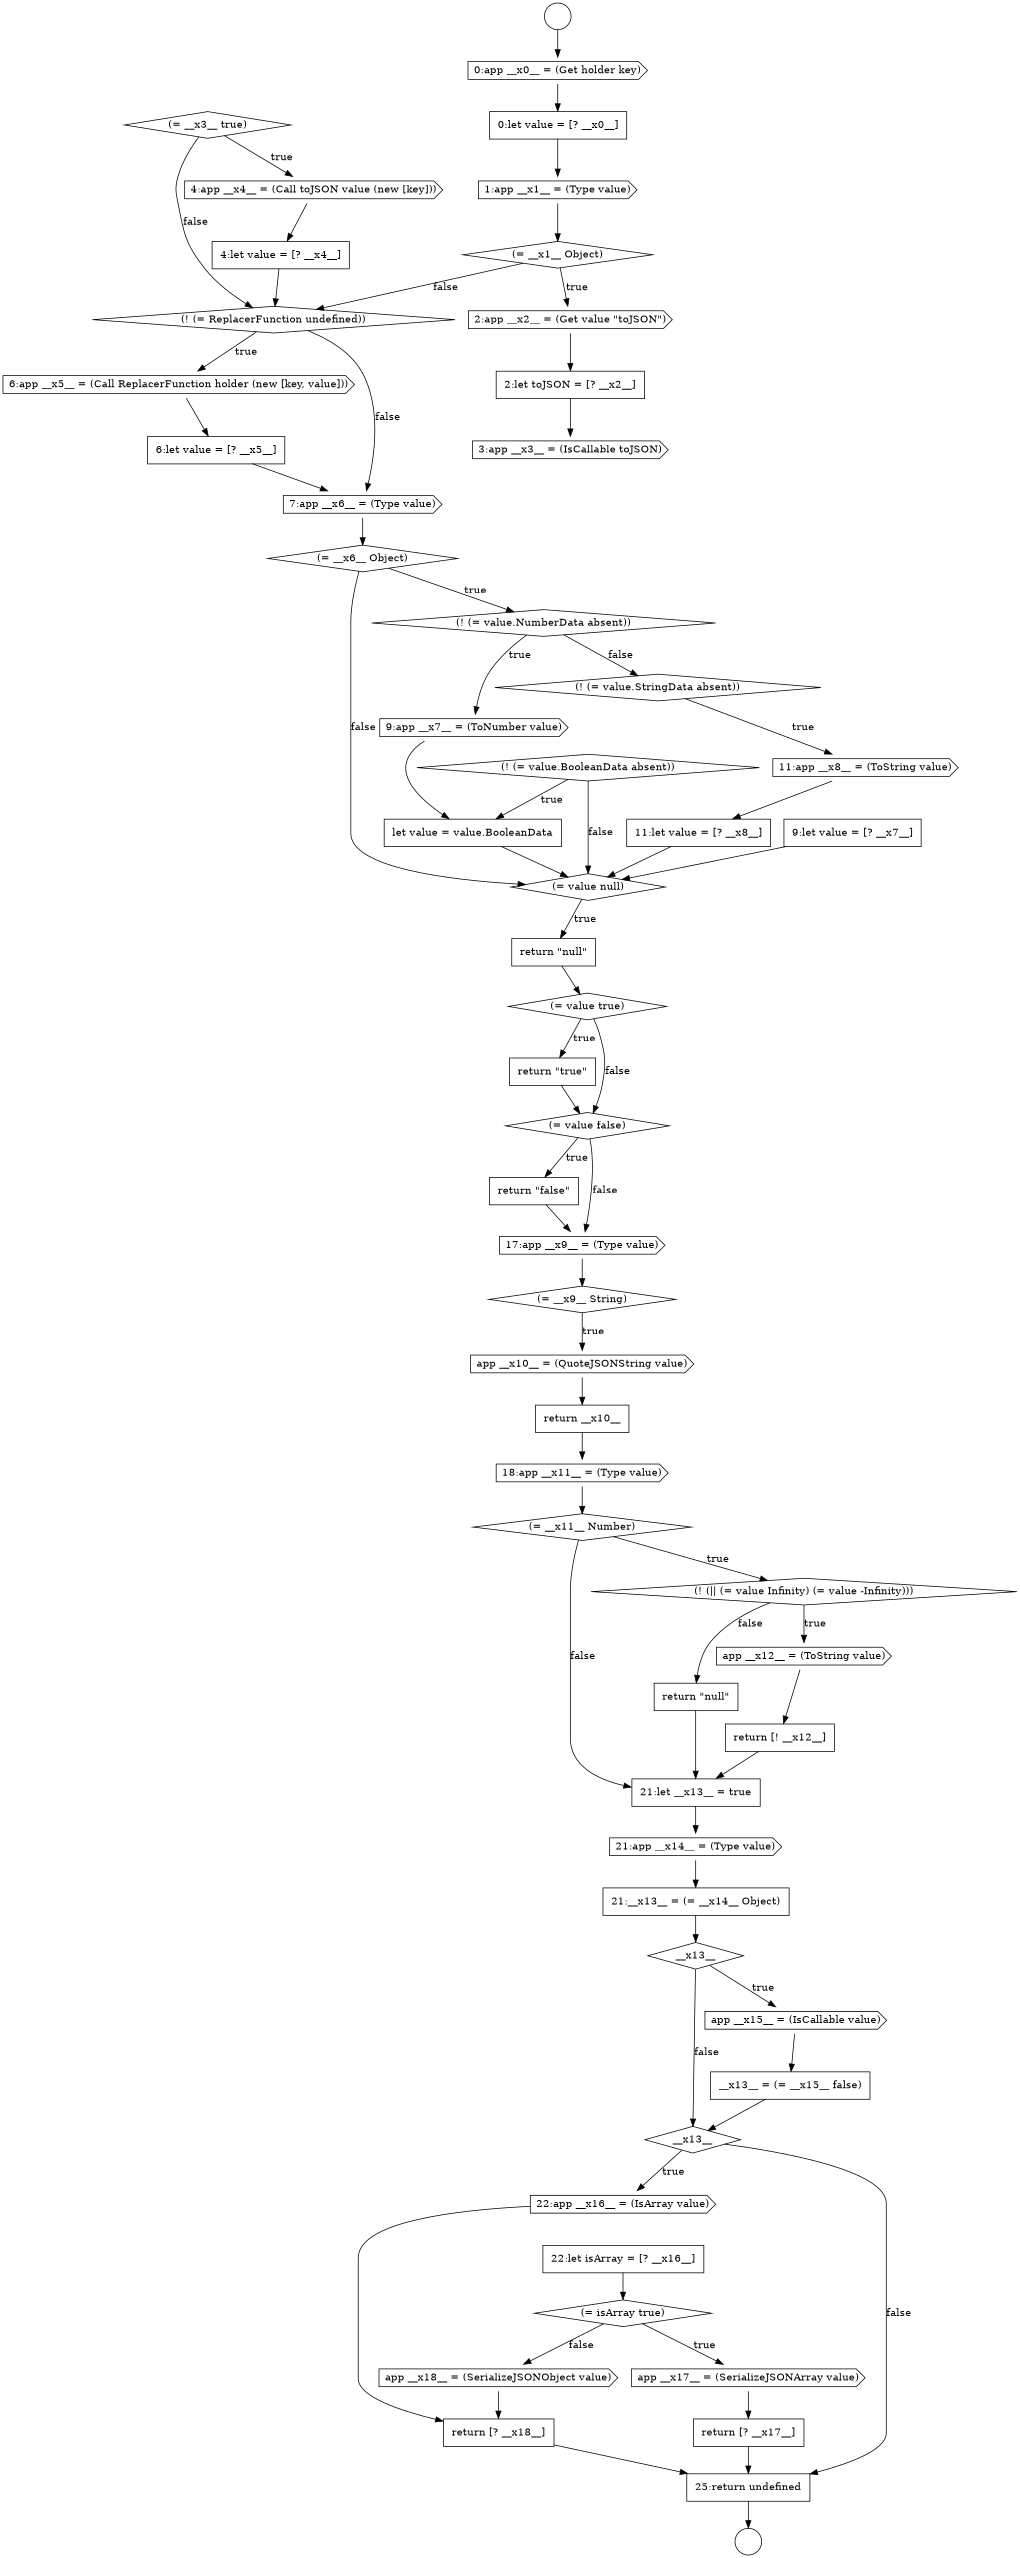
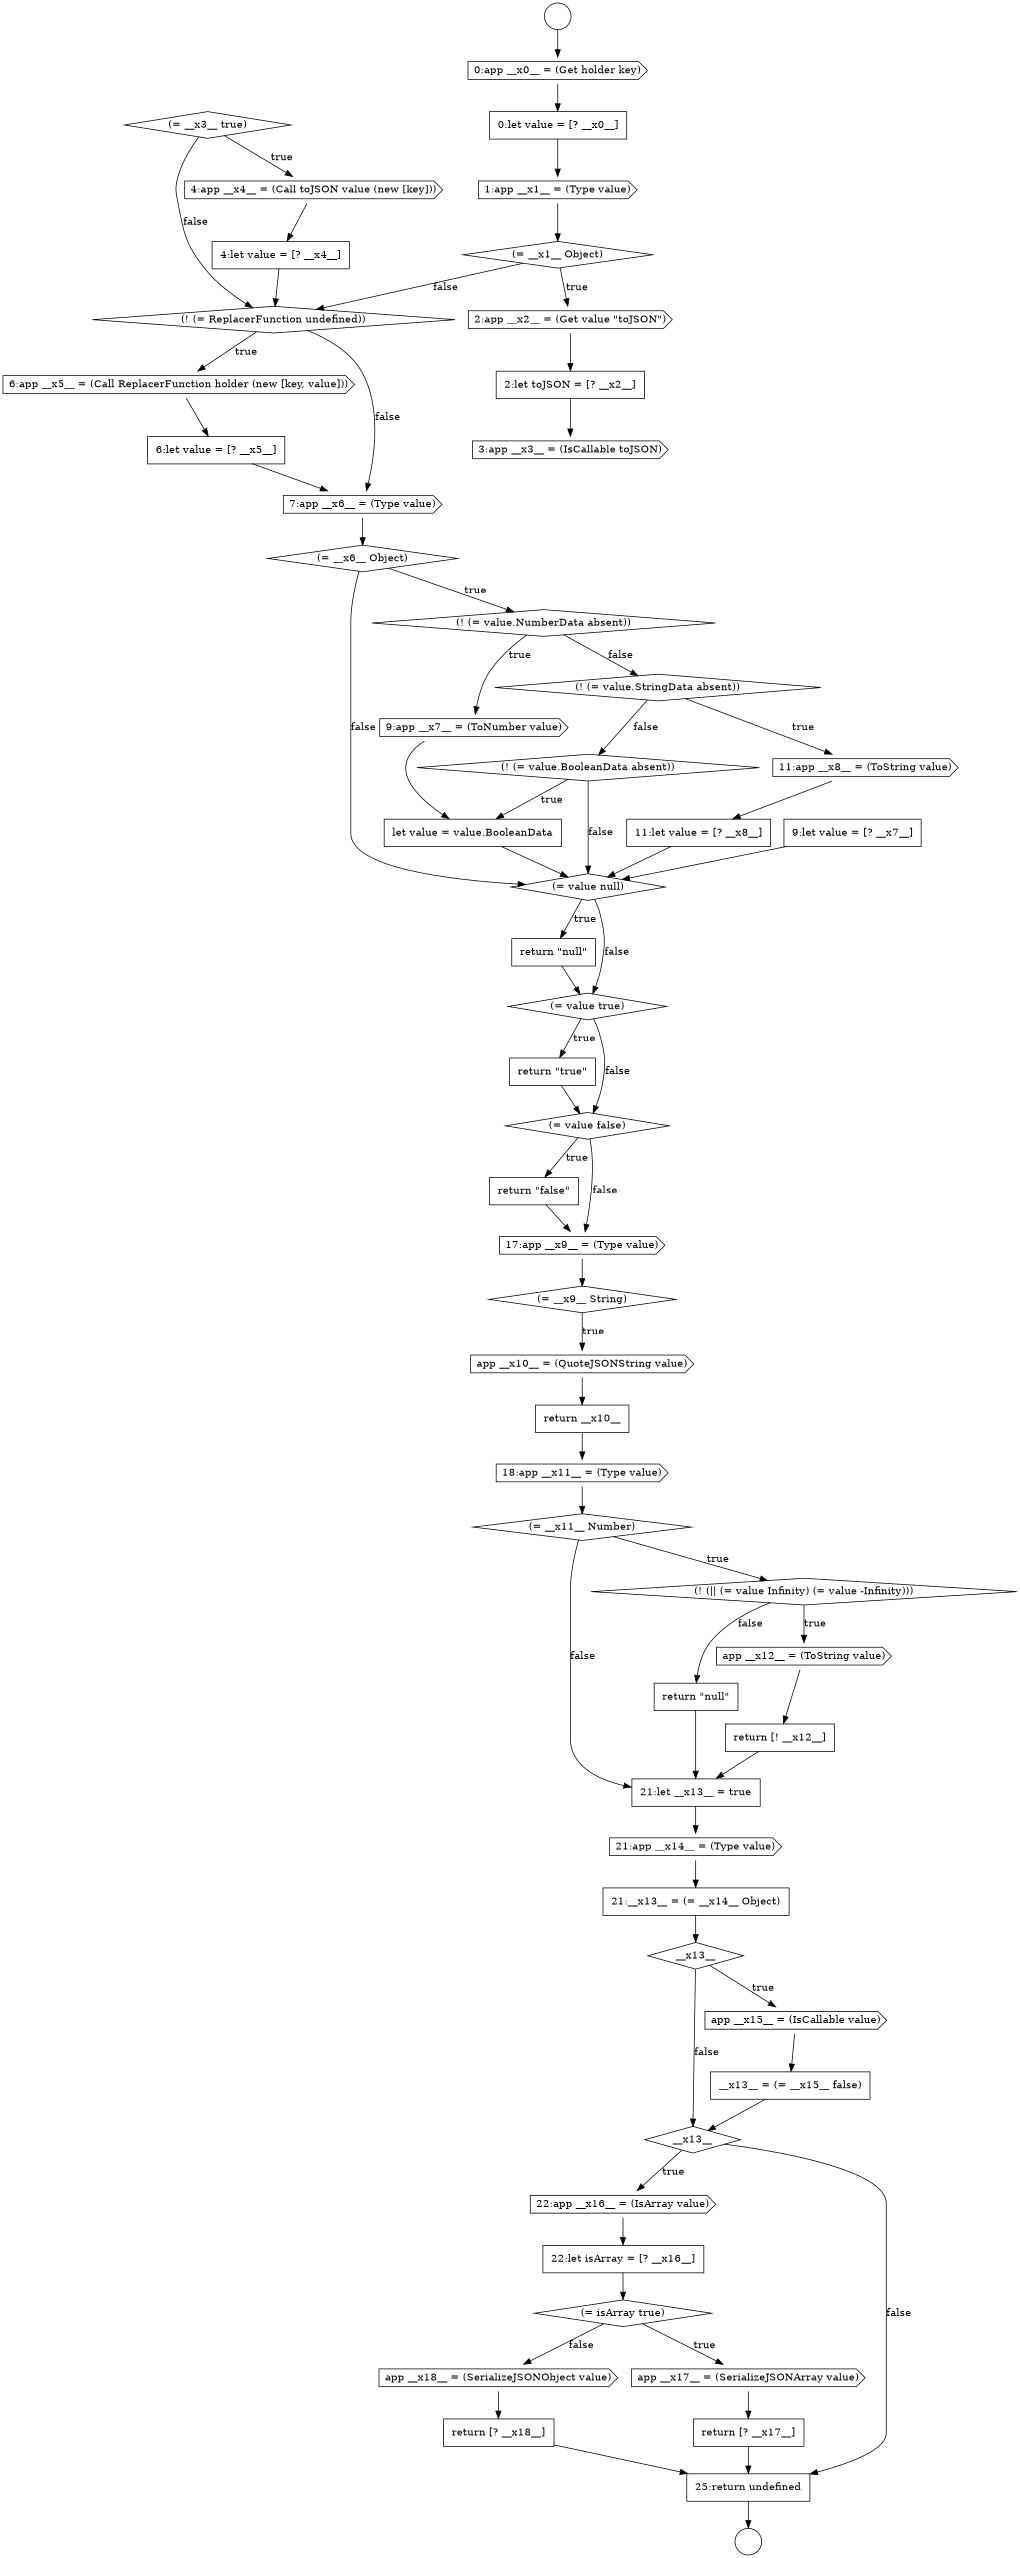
none -> (625, 725)
none -> (604, 943)
(358, 2270) -> (623, 2228)
